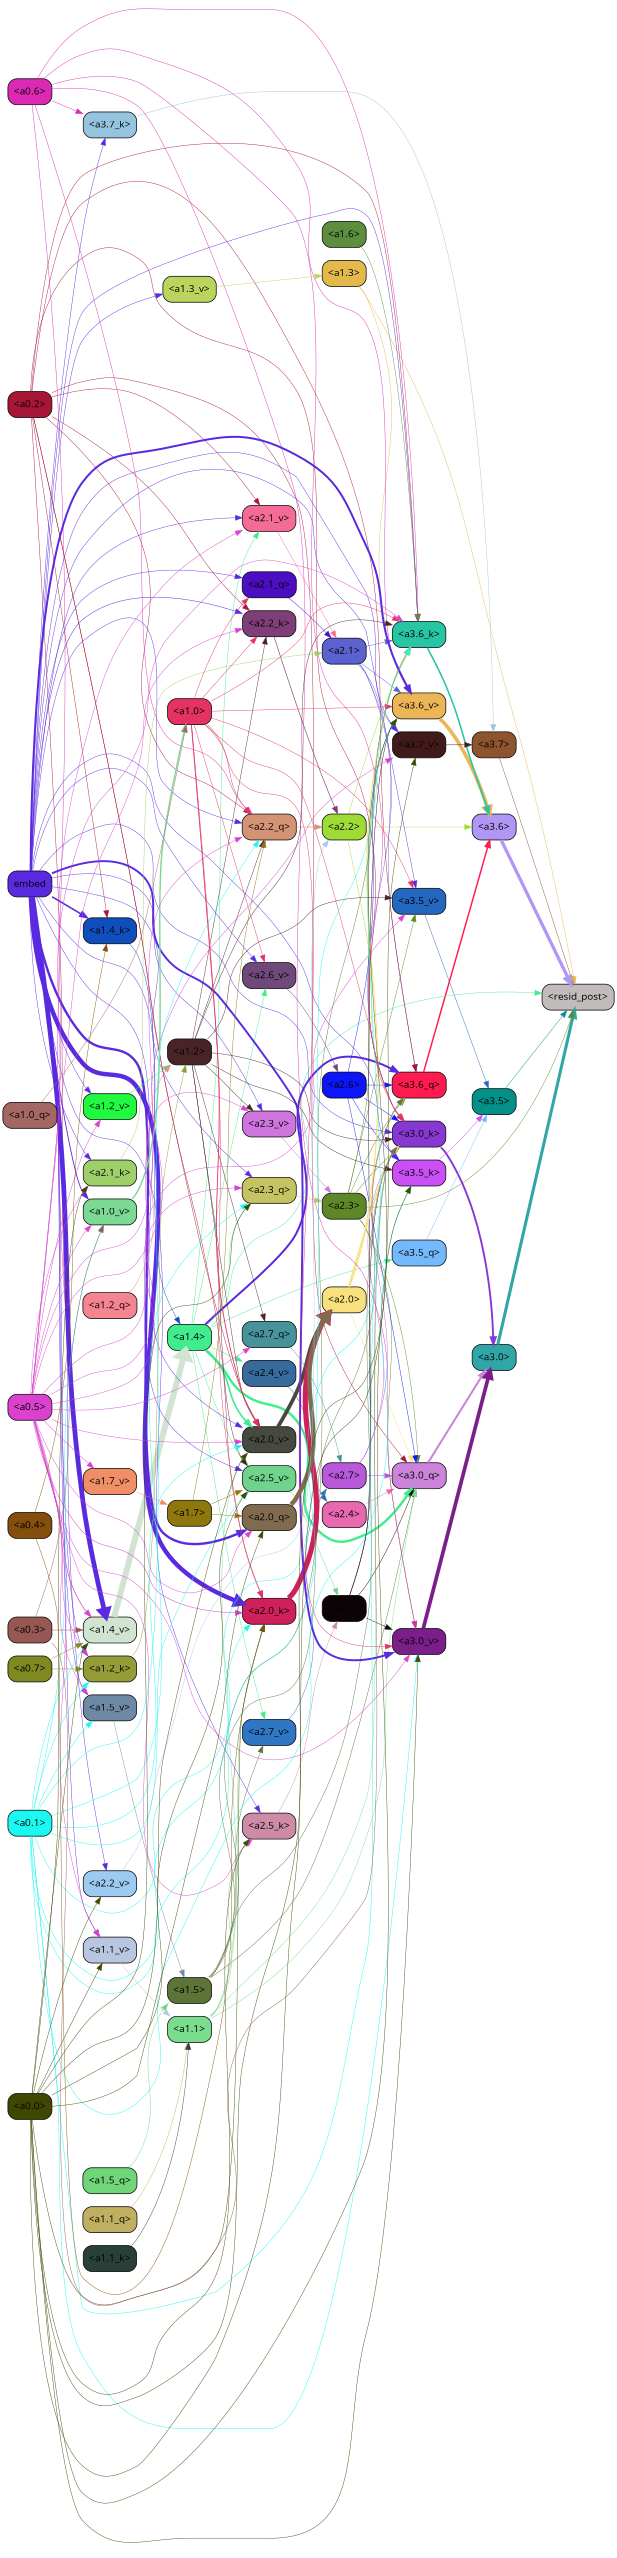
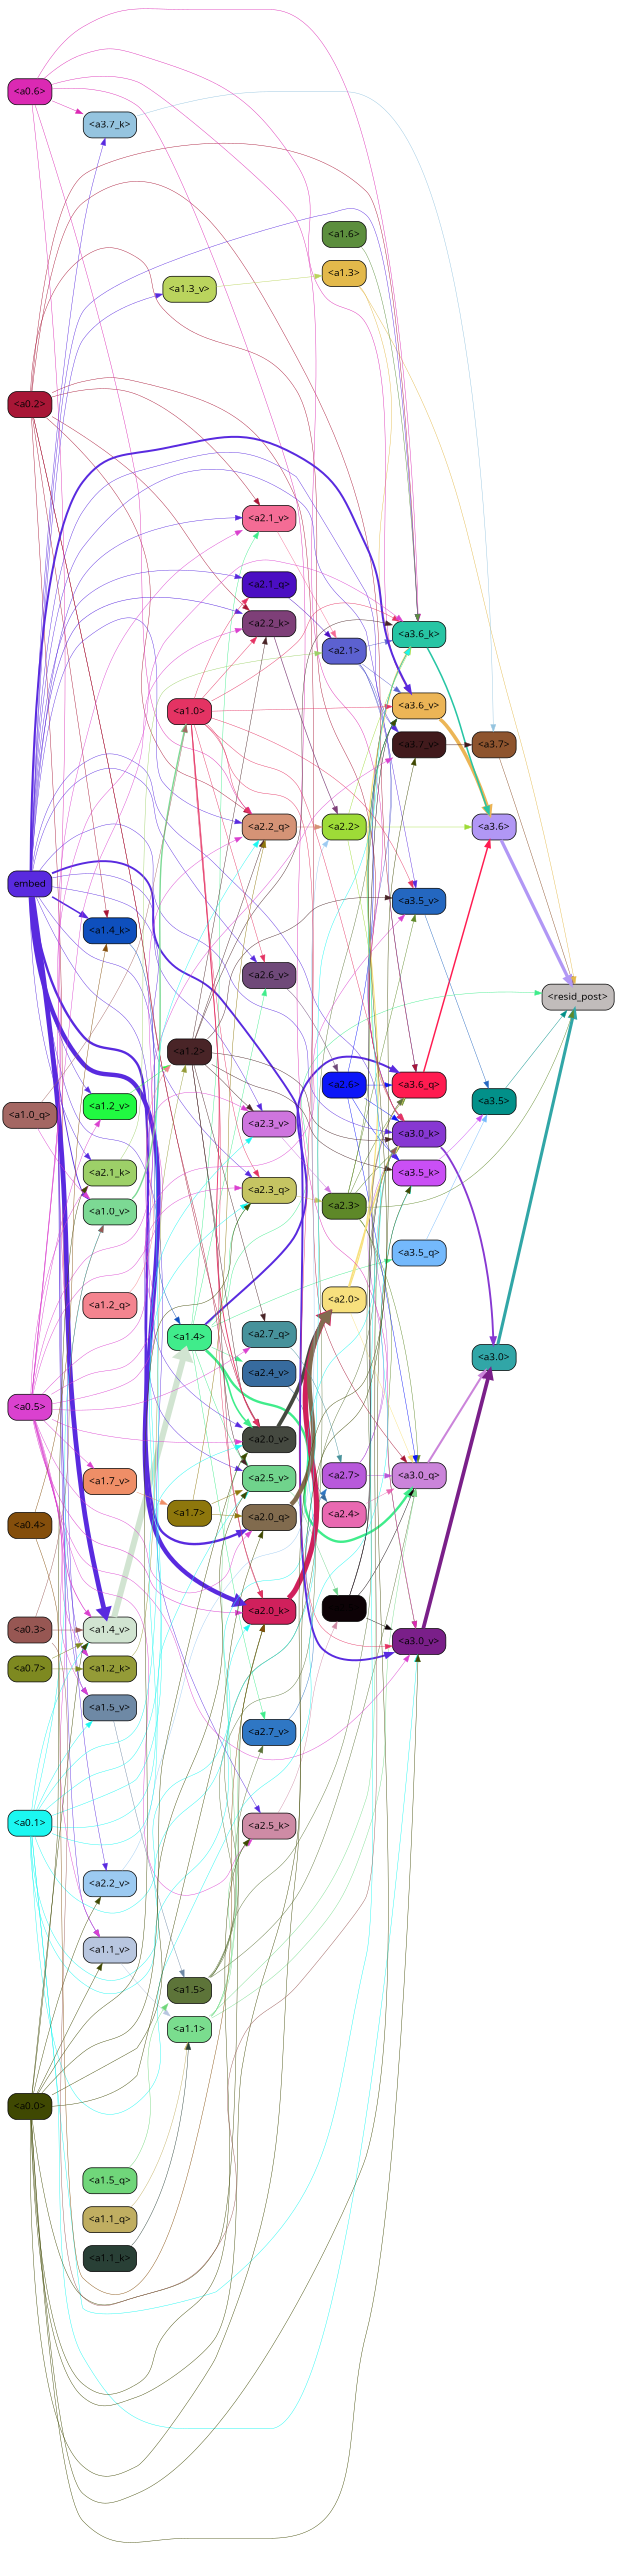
none -> (225, 1063)
(50, 1309) -> (51, 1151)
(52, 1746) -> (156, 1488)
